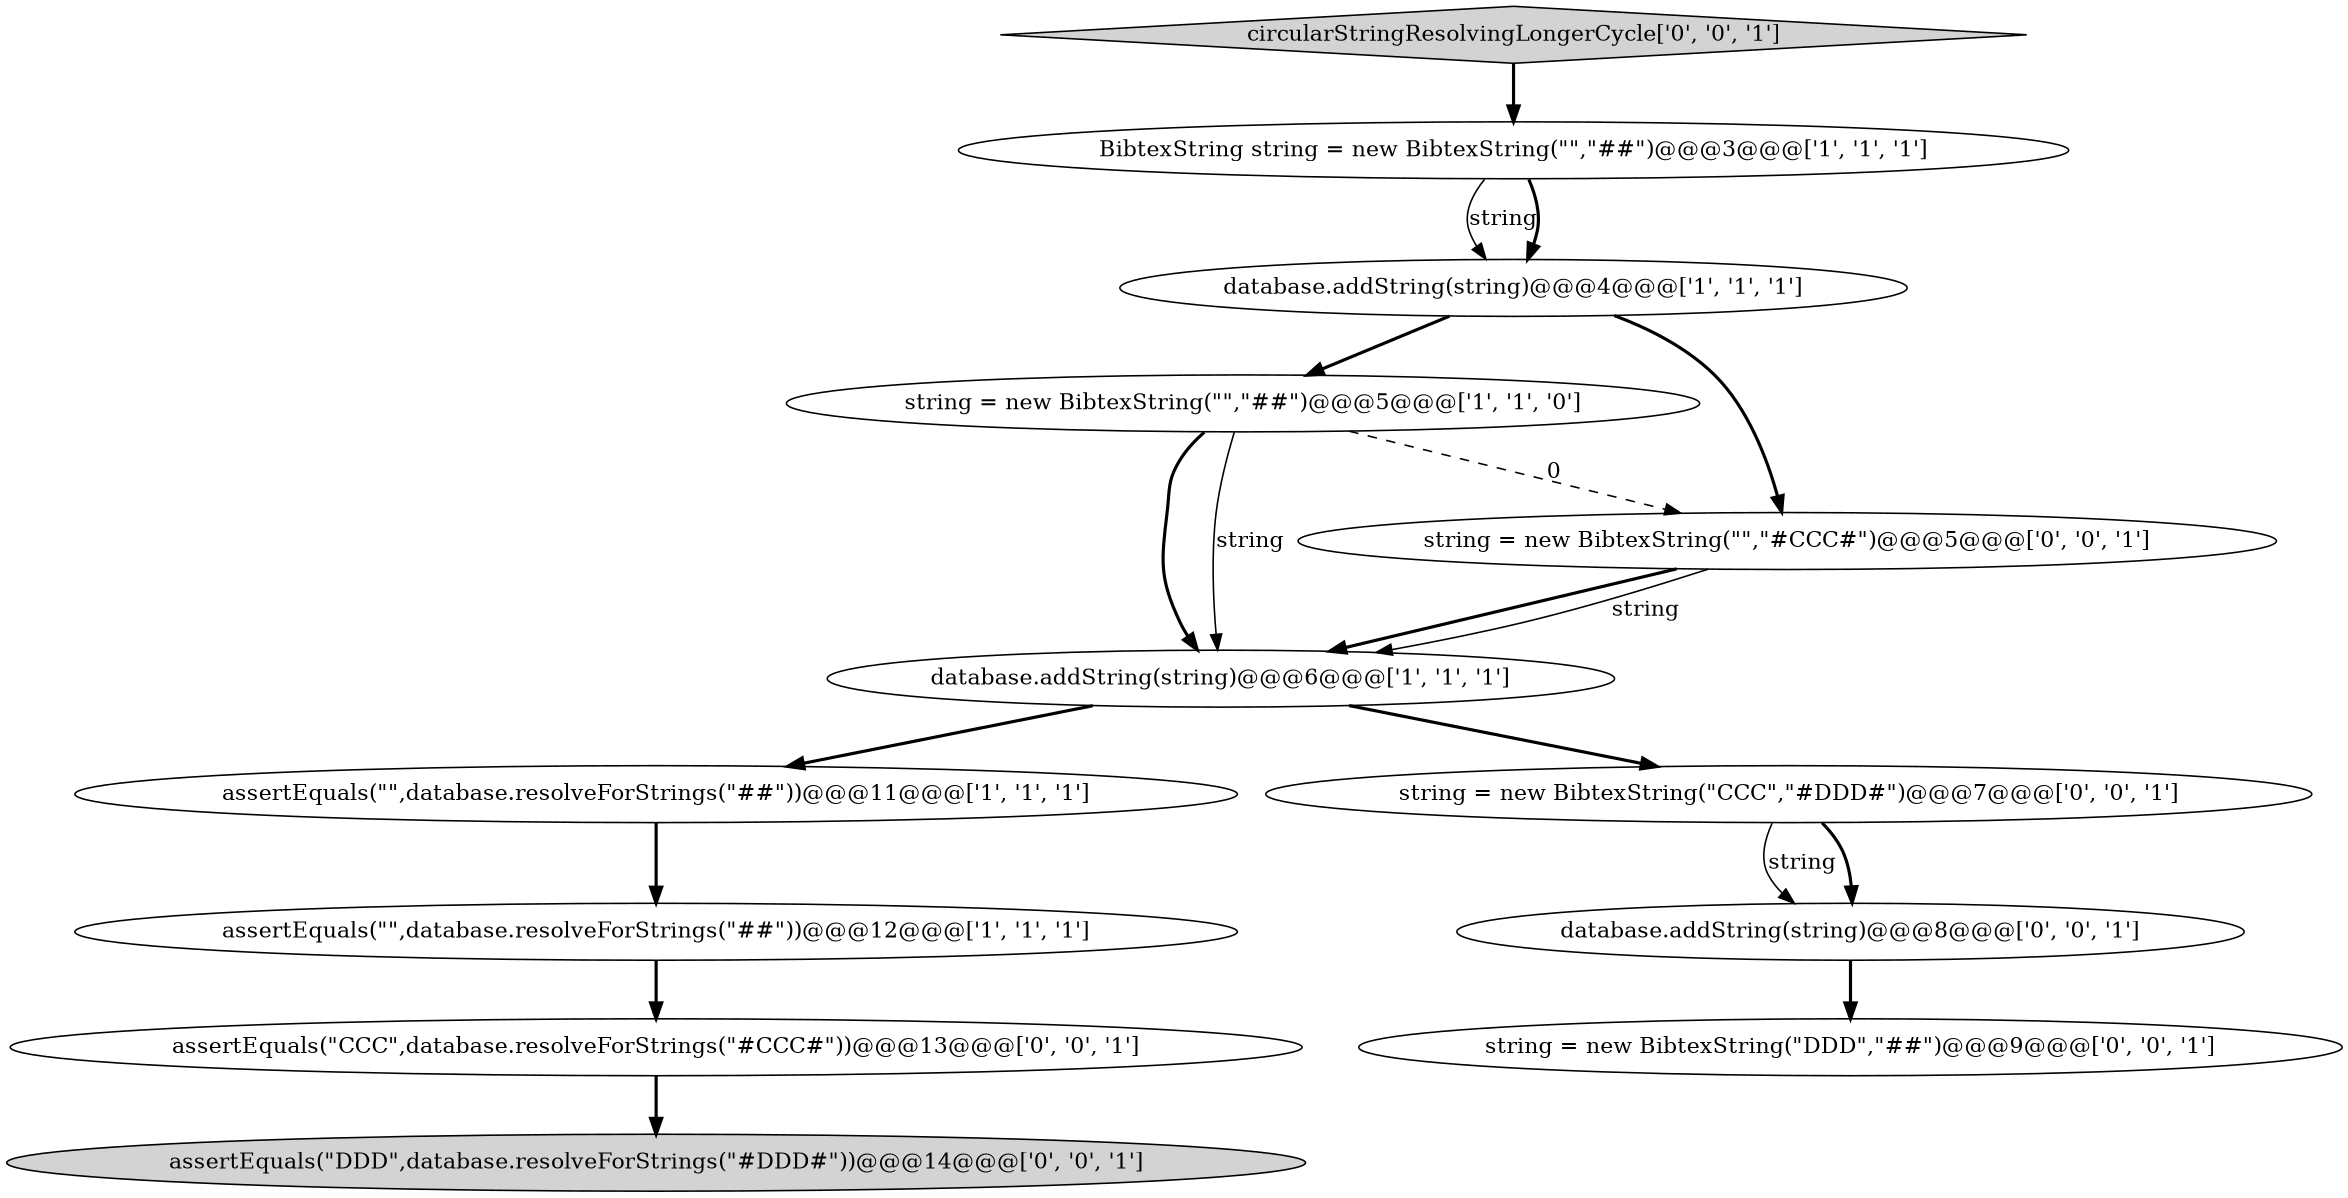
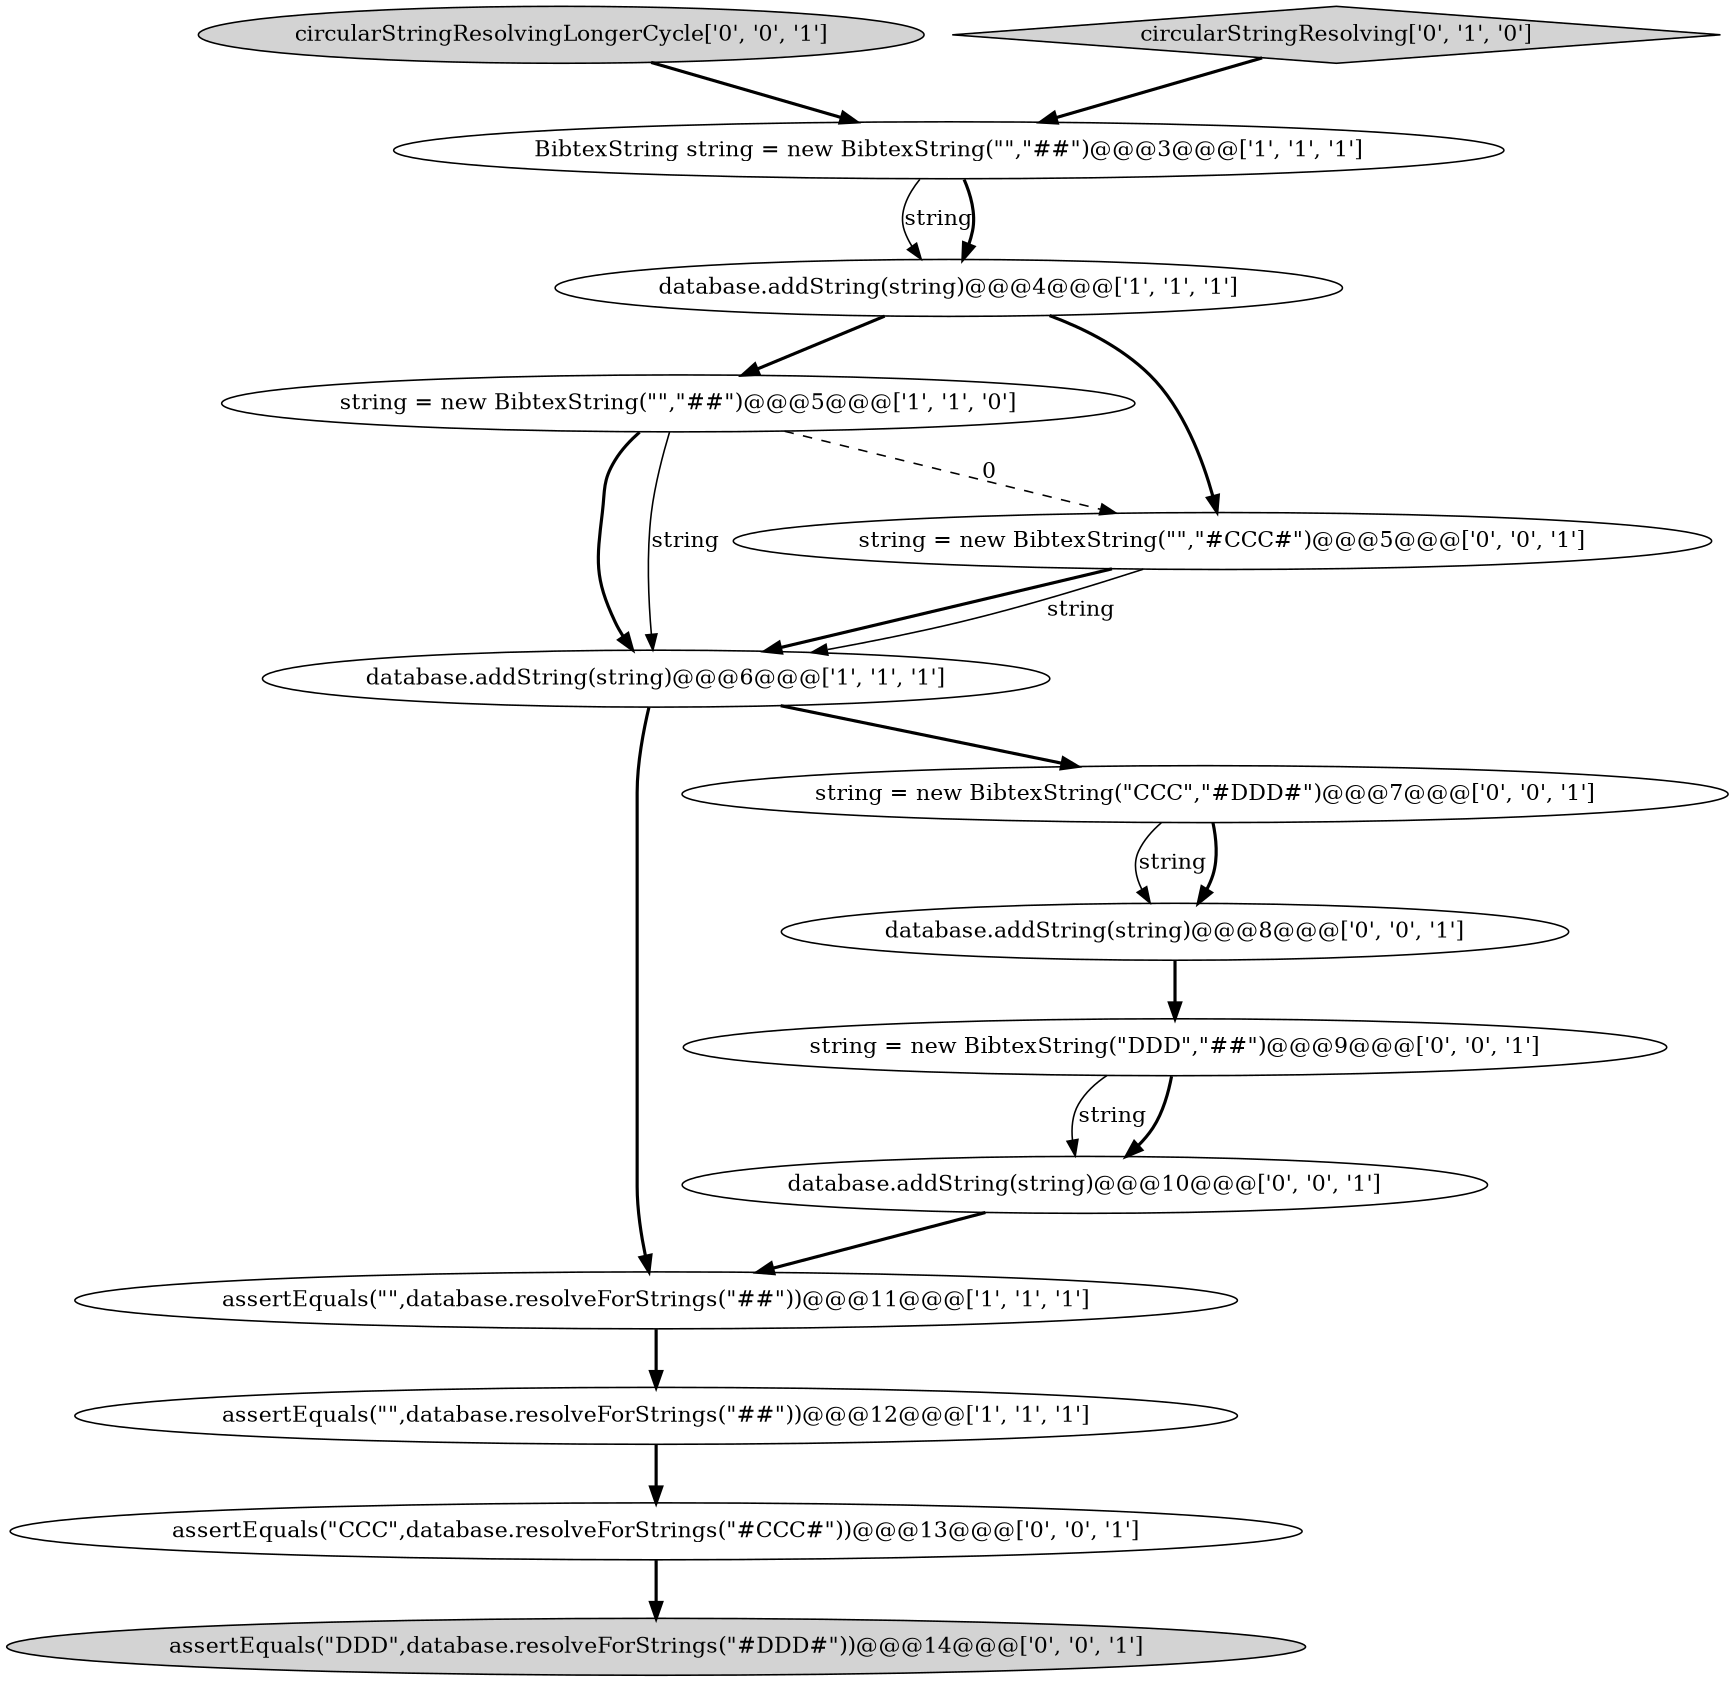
none -> (1336, 35)
(1514, 35) -> (561, 35)
none -> (1085, 1185)
